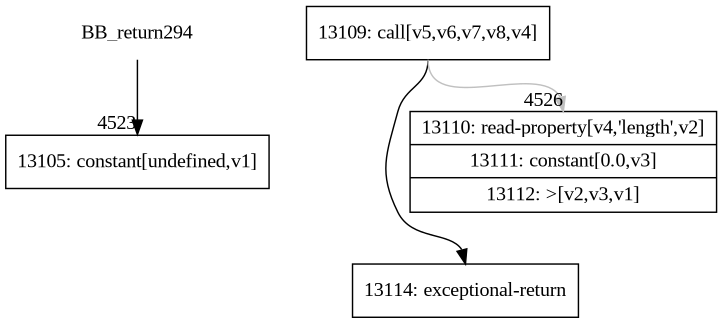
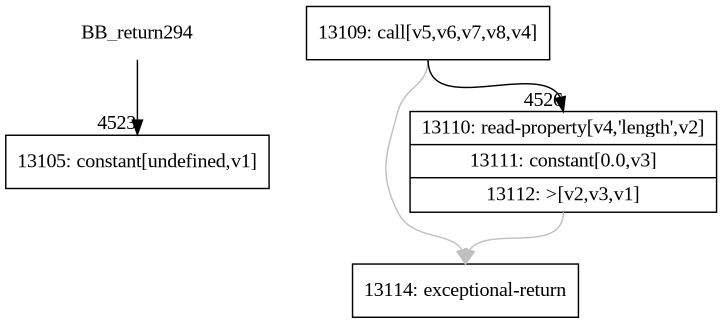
(489, 86) -> (489, 86)
(386, 170) -> (386, 170)
none -> (522, 238)
